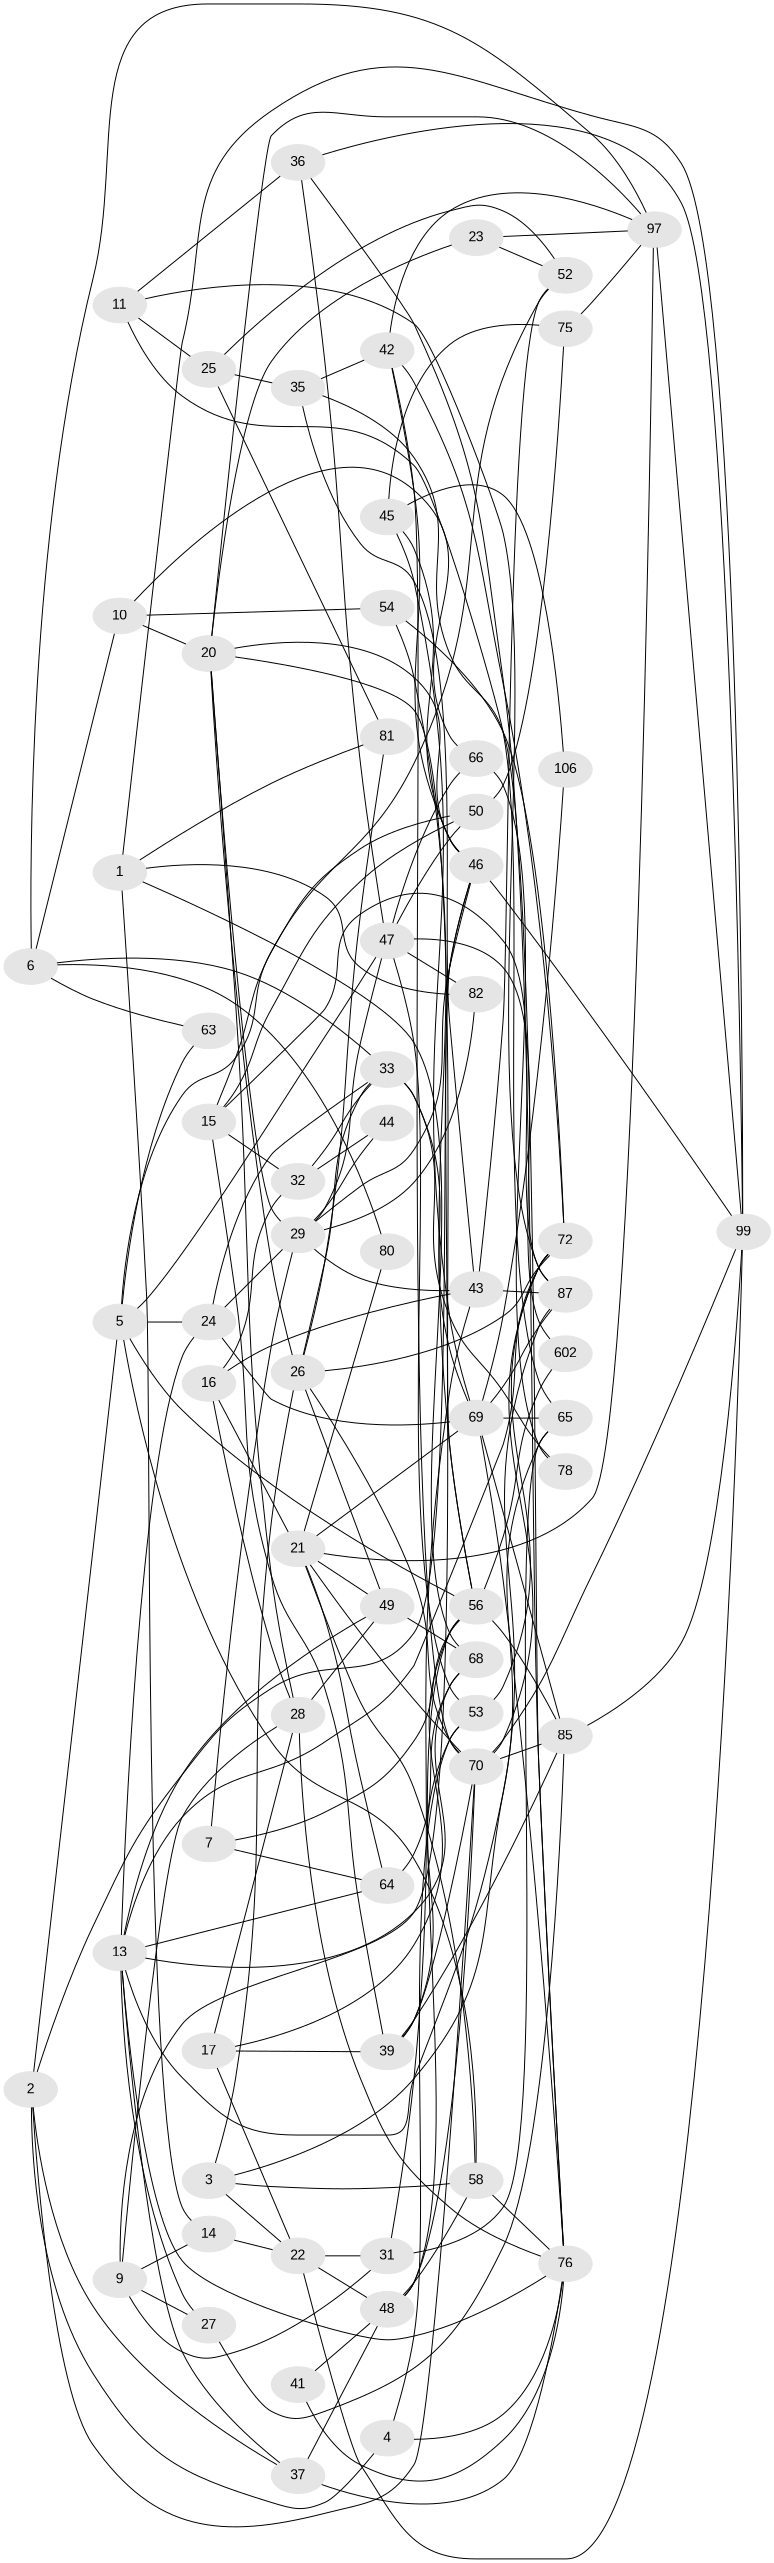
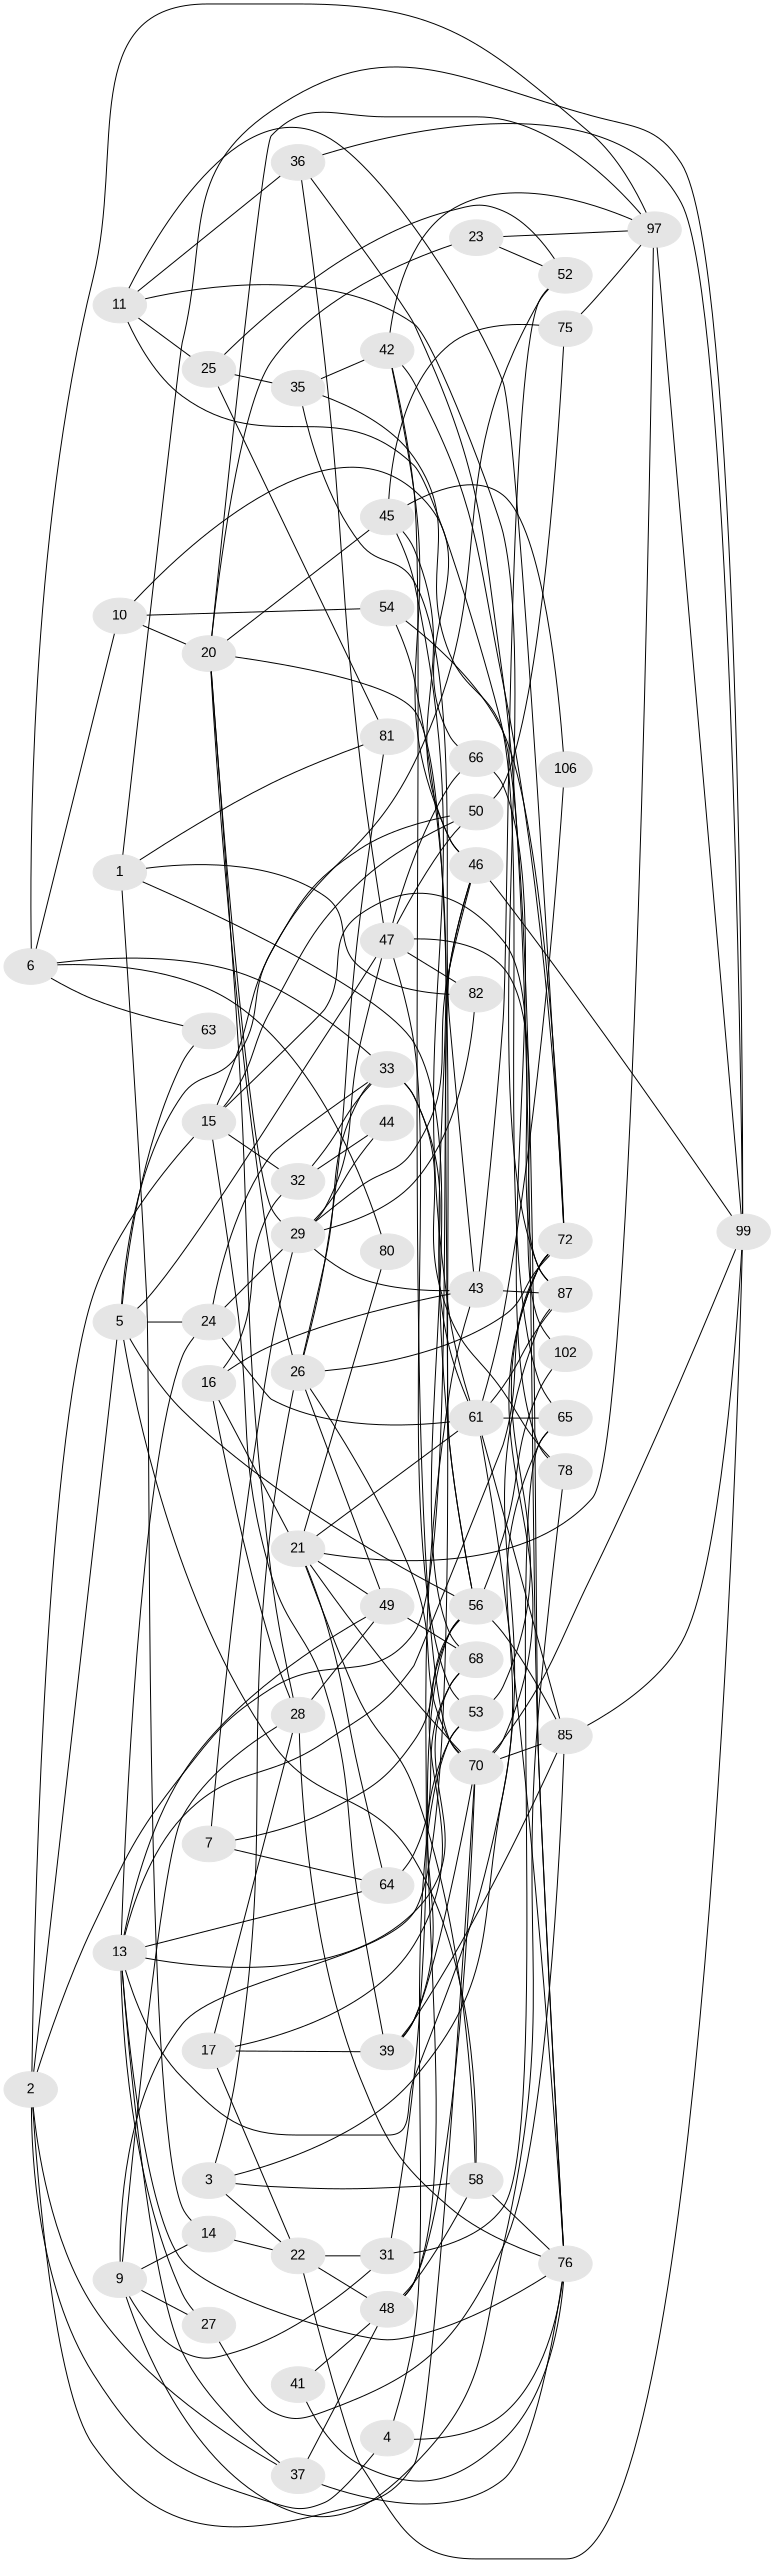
none -> (511, 442)
(406, 672) -> (298, 585)
(565, 1354) -> (565, 1354)
(476, 1418) -> (476, 1418)
none -> (52, 1588)
none -> (513, 2197)
